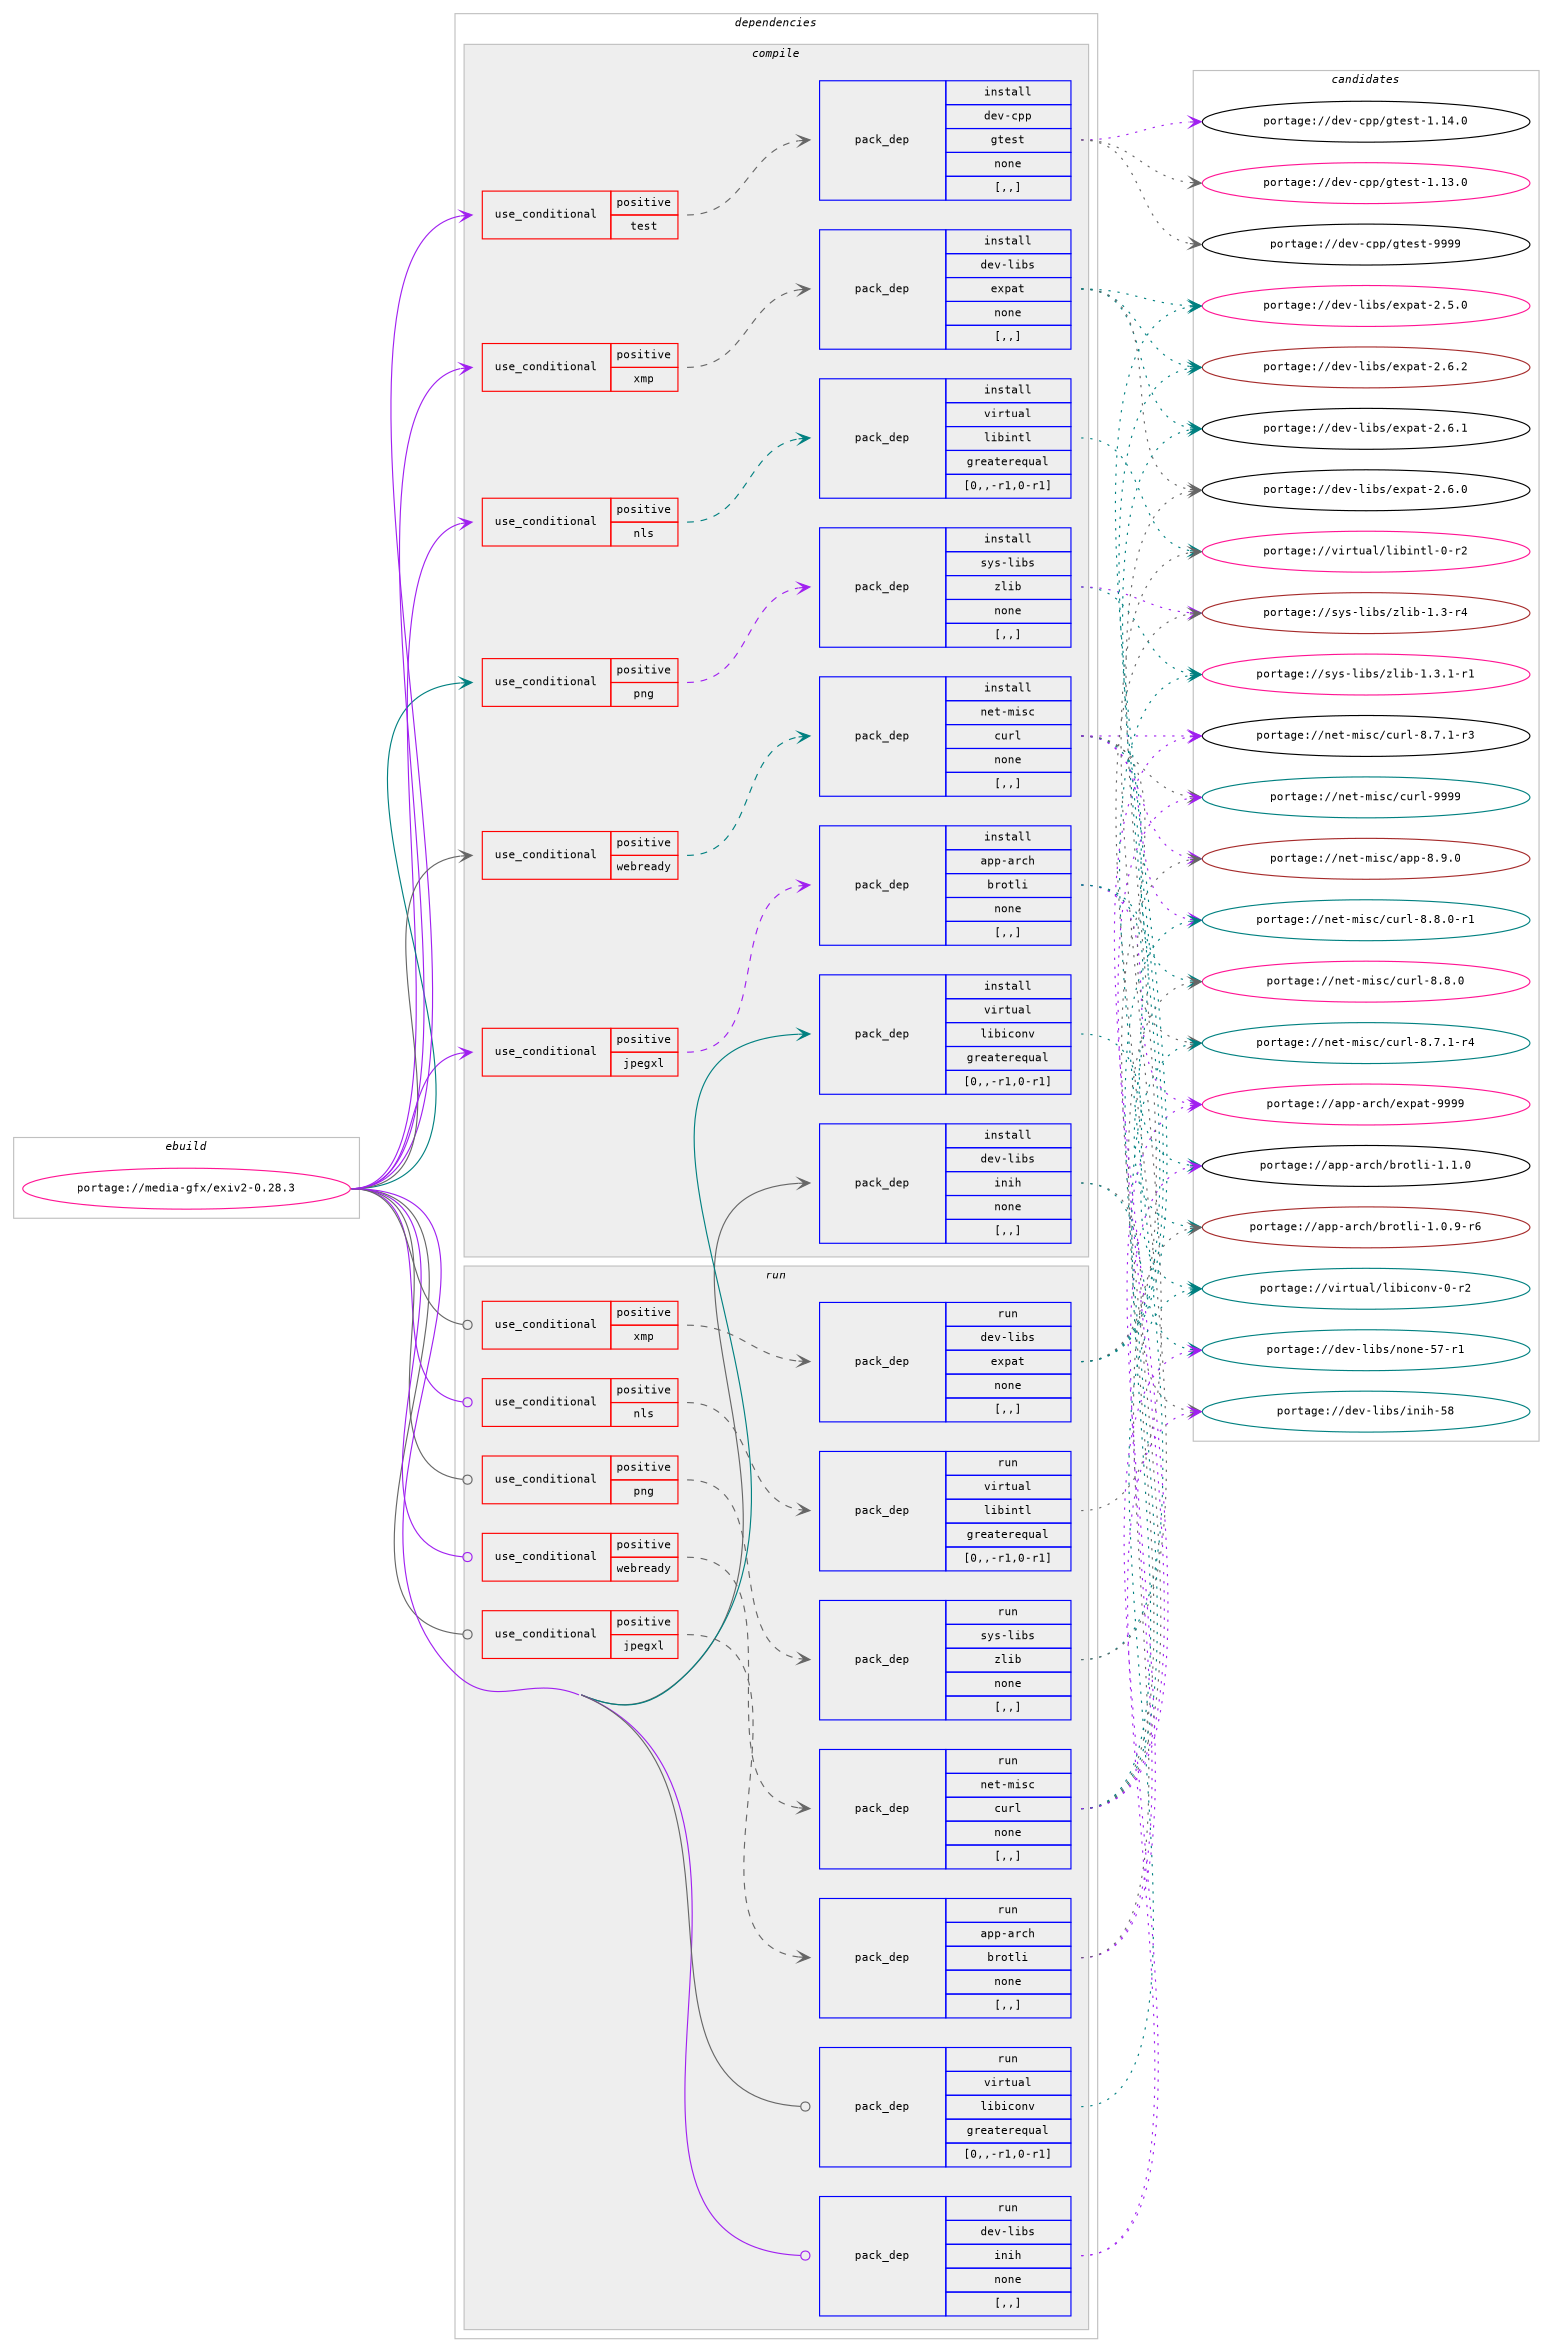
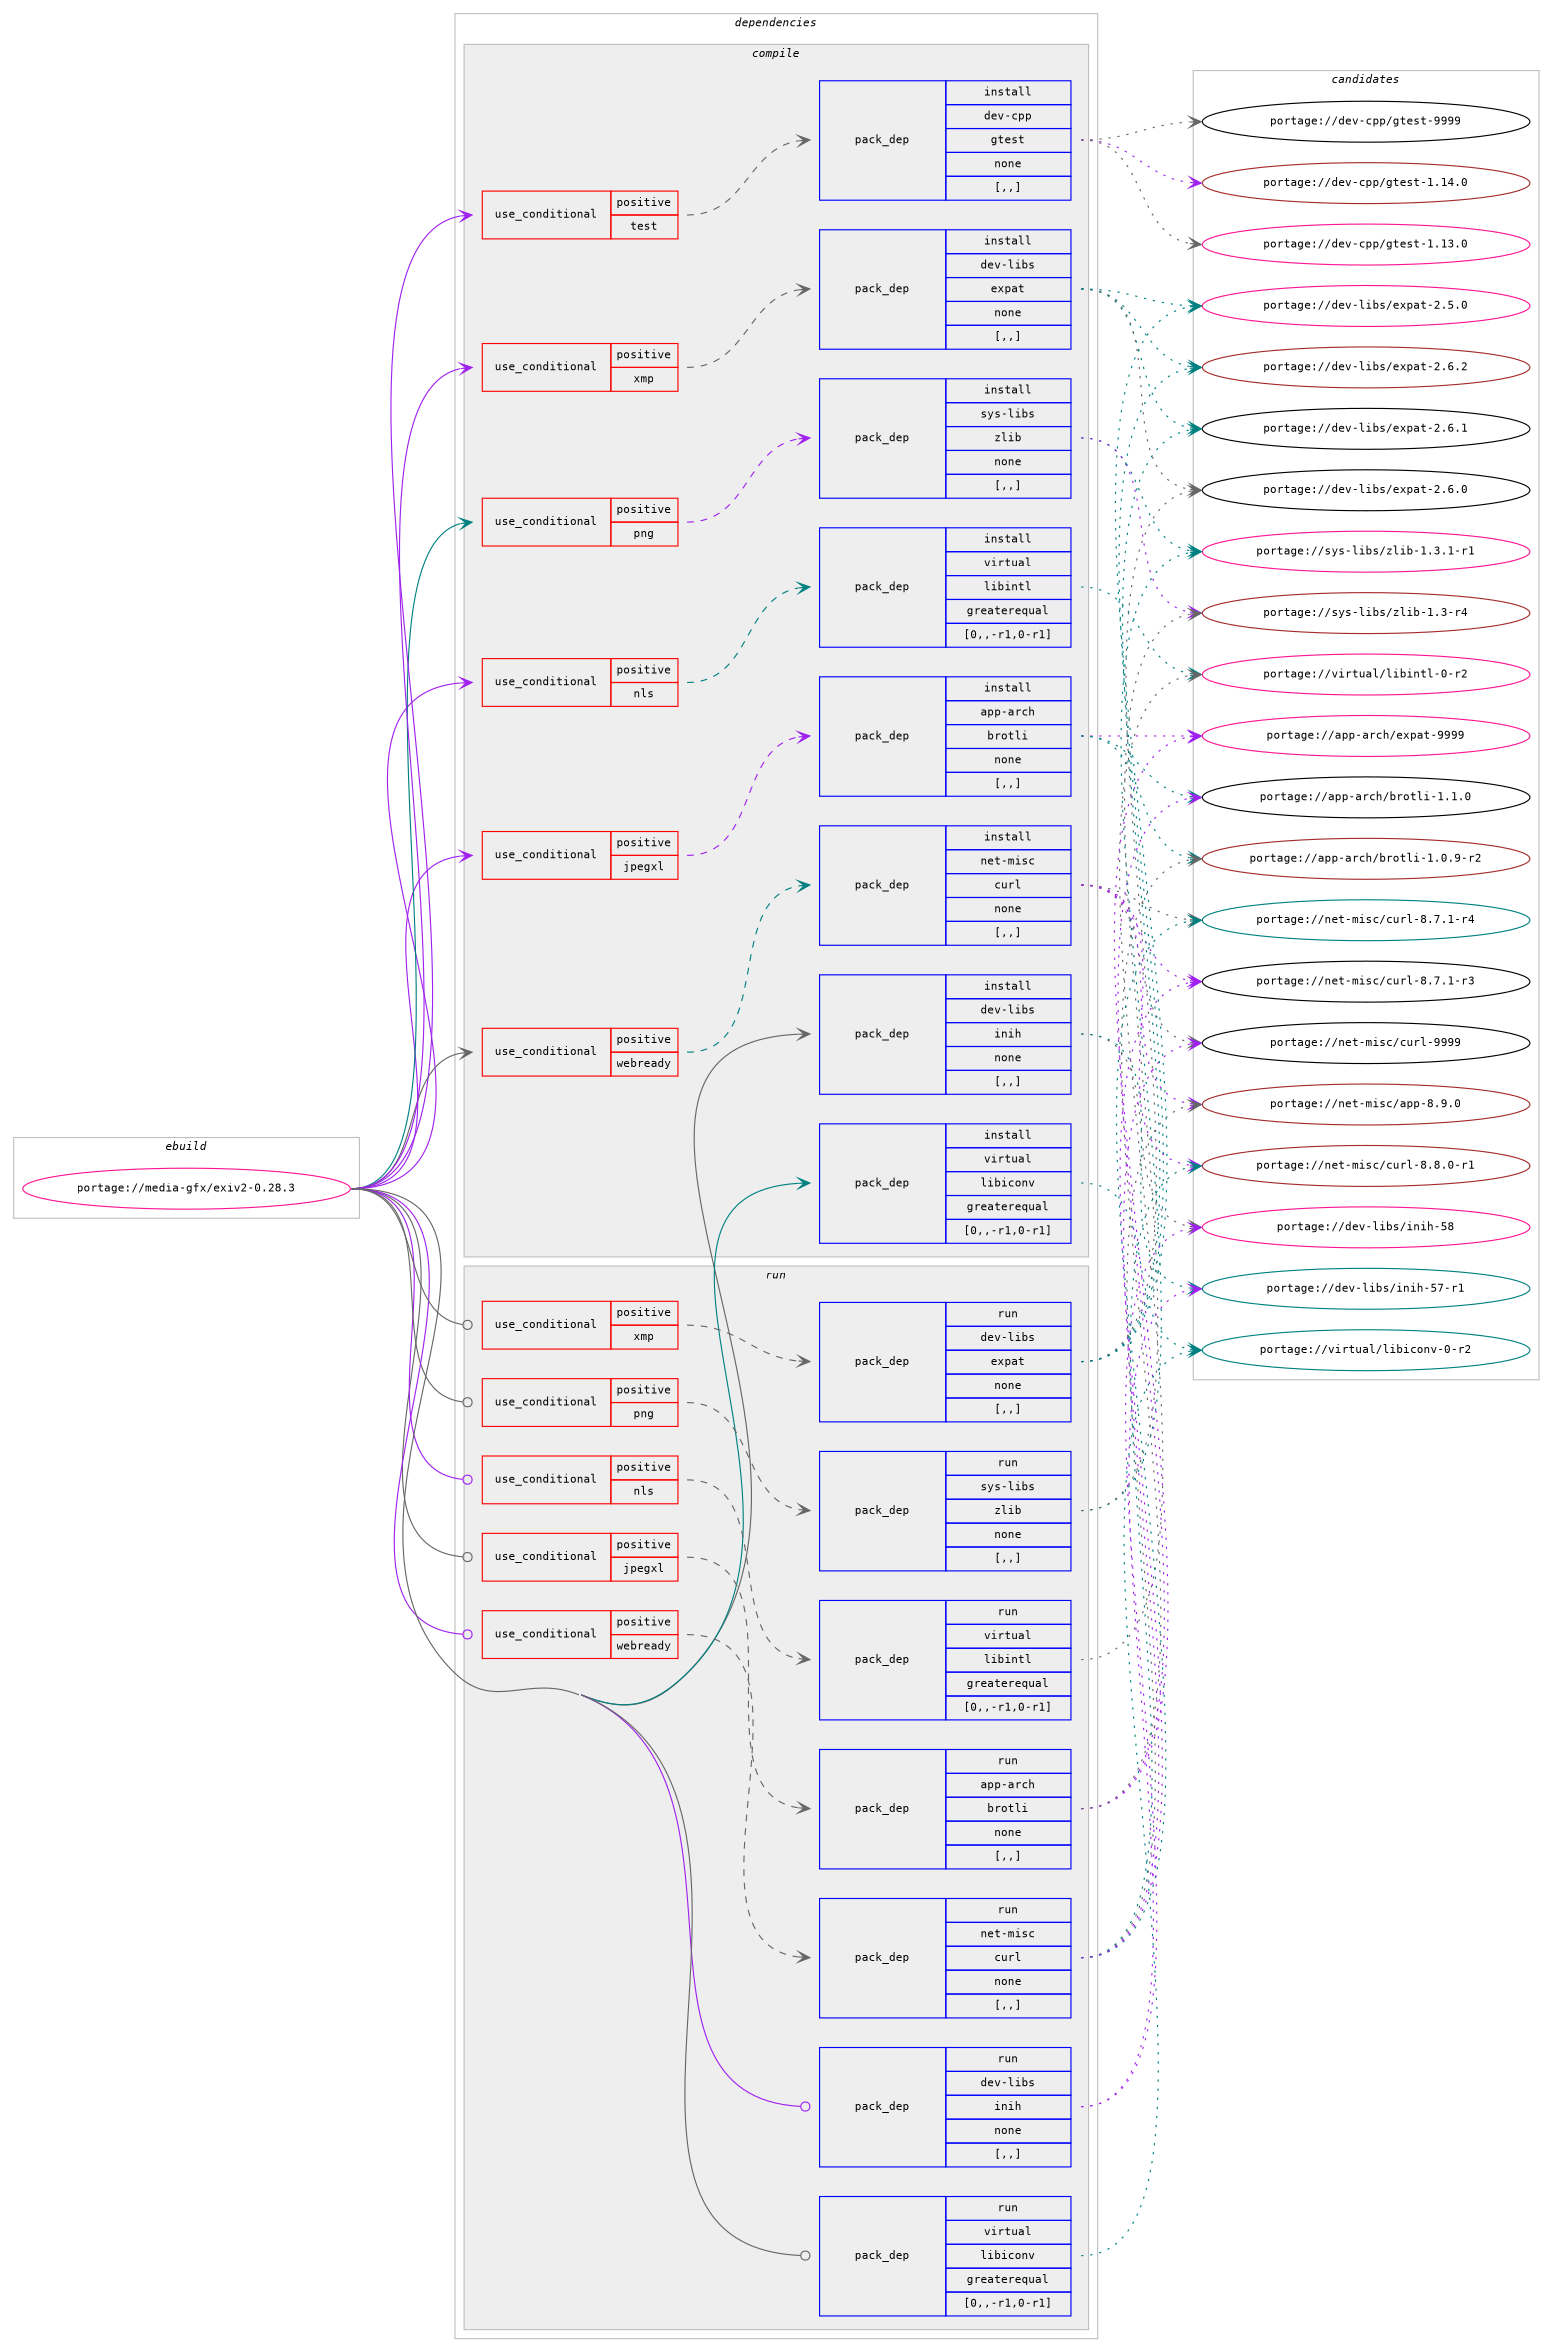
(1366, 122) -> (1366, 183)
(1366, 797) -> (1366, 1043)
(1366, 920) -> (1366, 1166)
(1366, 982) -> none
(1366, 1227) -> (1366, 859)
(1366, 1350) -> (1366, 1289)
(1366, 1412) -> (1366, 1227)
